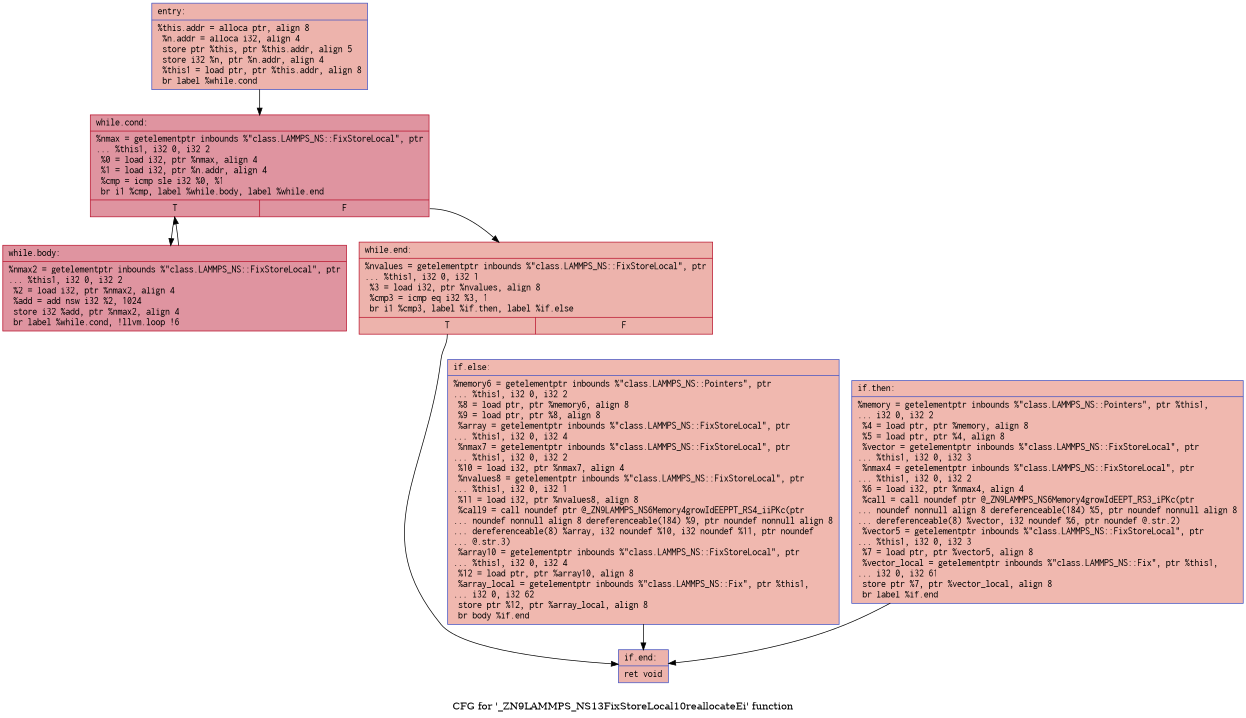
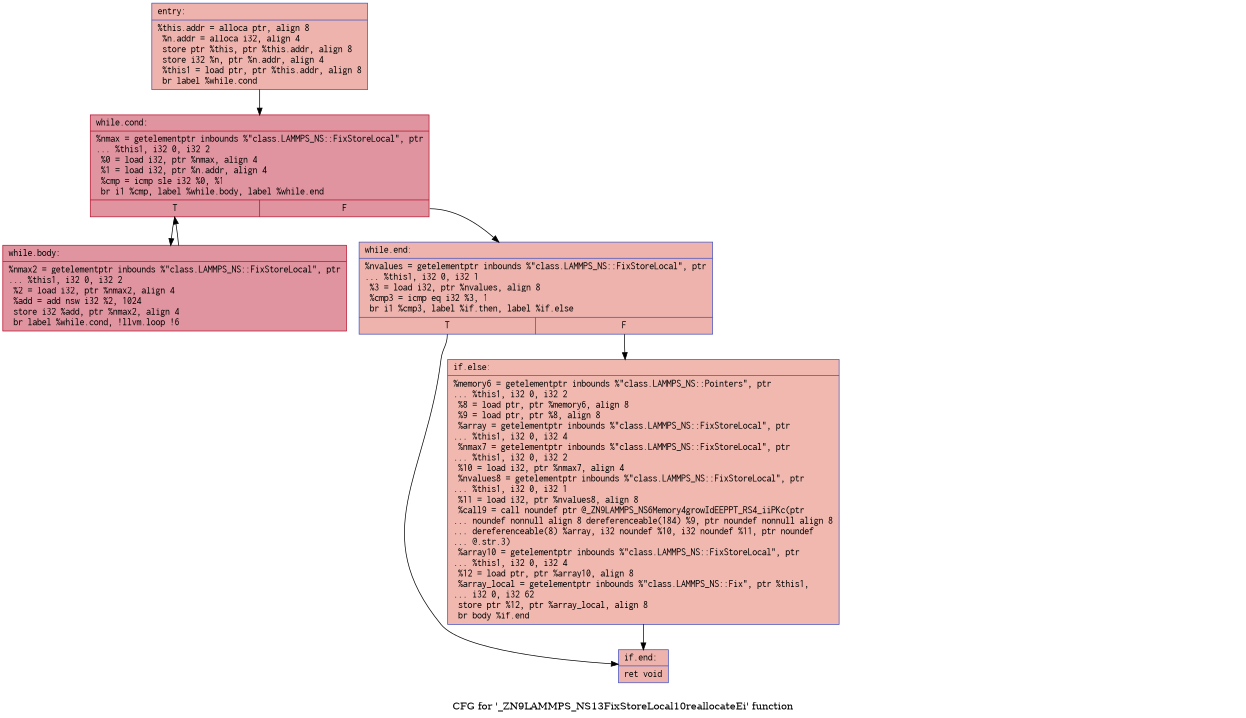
(255, 49) -> (255, 49)
(536, 288) -> (536, 288)
none -> (625, 343)
(1047, 492) -> none
